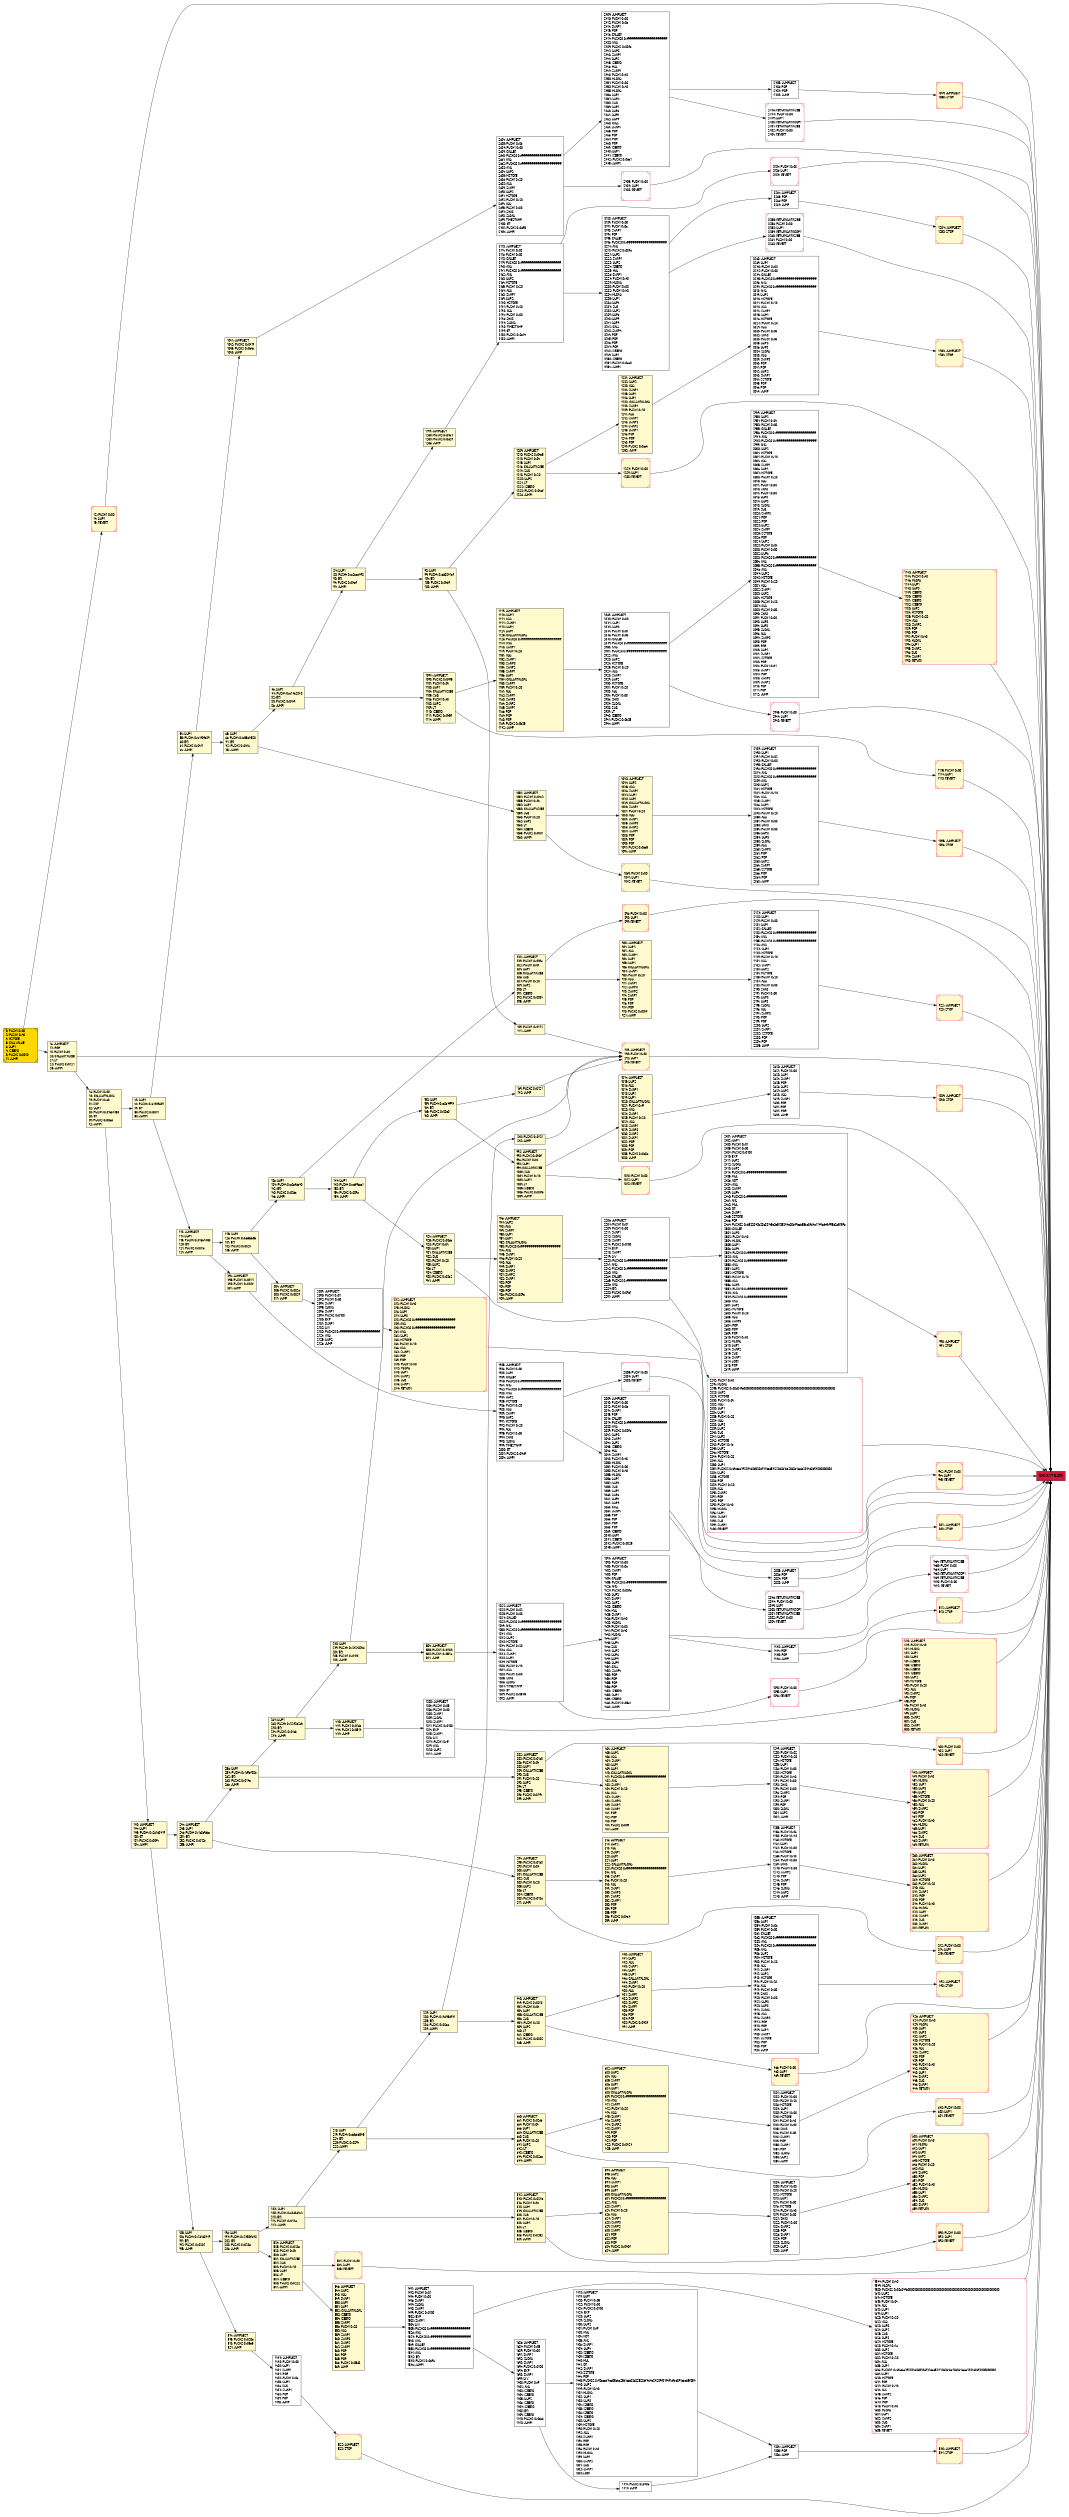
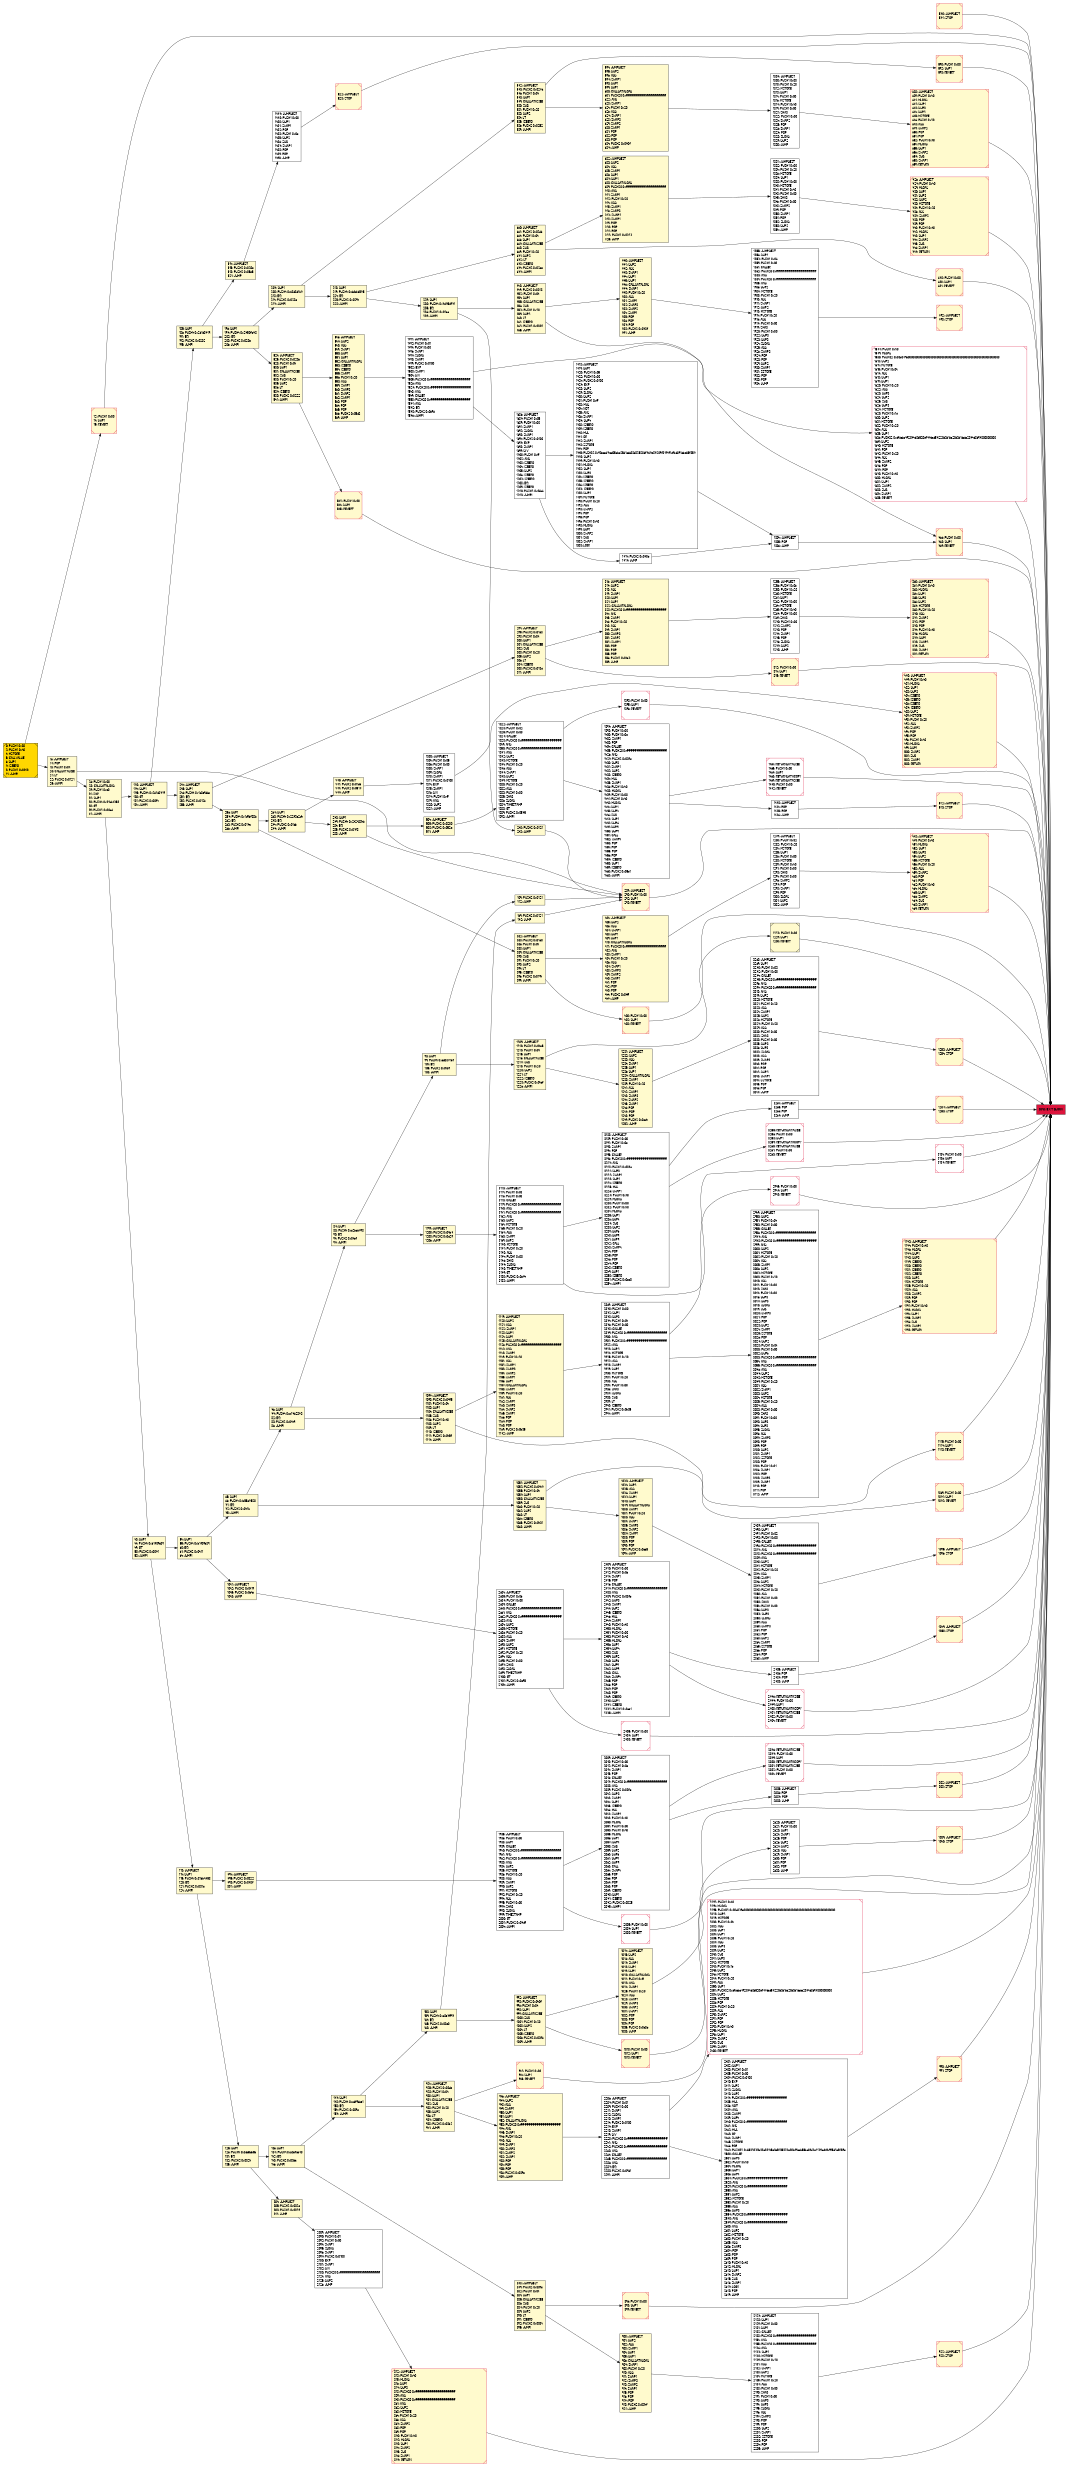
(636, 473) -> (785, 938)
(866, 2451) -> (866, 542)
